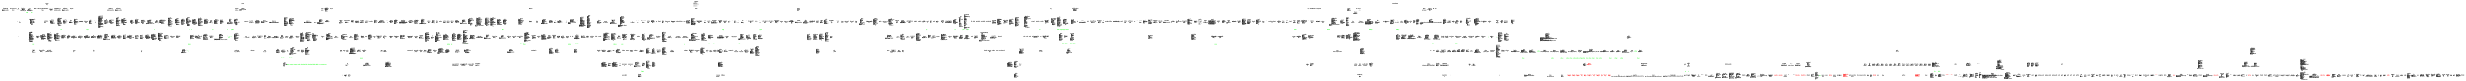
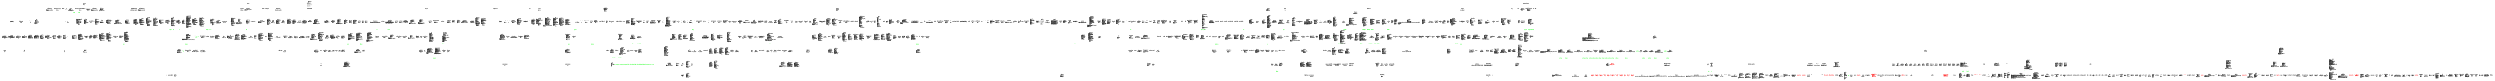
(673, 22) -> none
